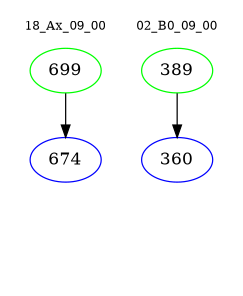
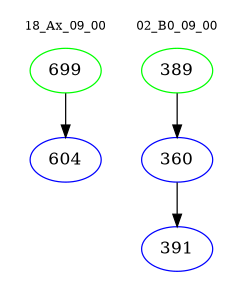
(66, 160) -> (66, 160)
none -> (177, 249)
